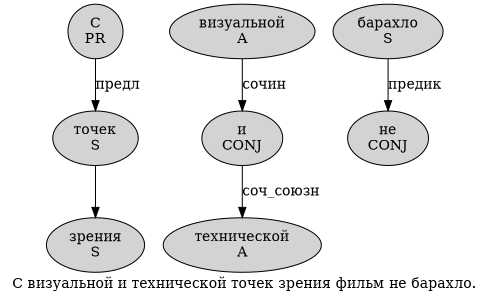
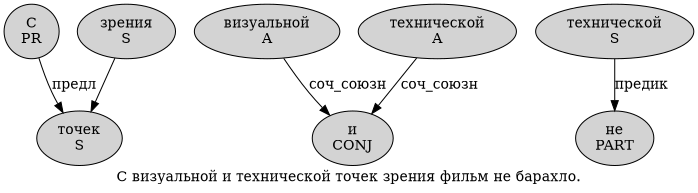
(388, 31) -> (615, 31)
(264, 85) -> (348, 85)
(388, 138) -> (615, 138)
(95, 186) -> (105, 80)
(242, 186) -> (397, 82)
